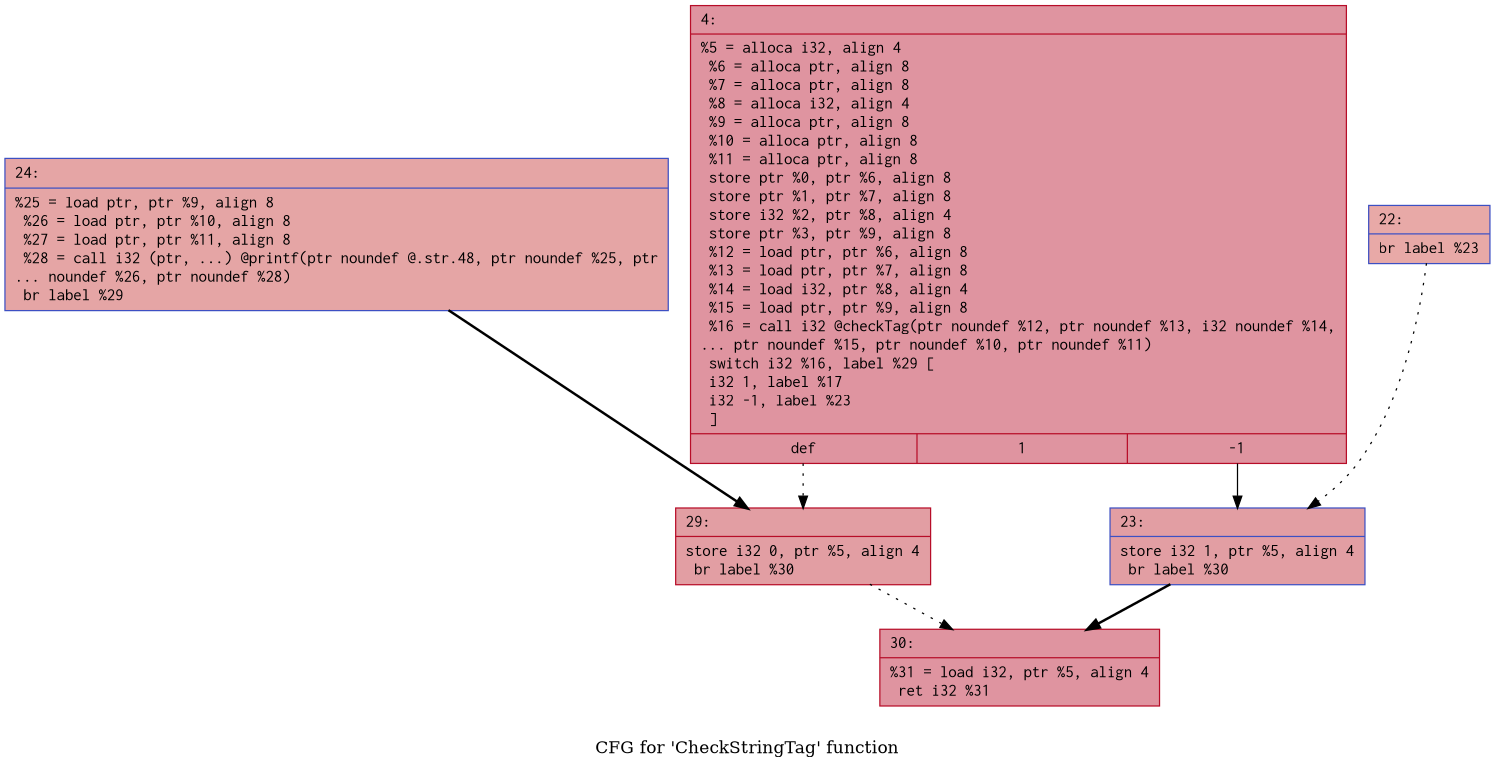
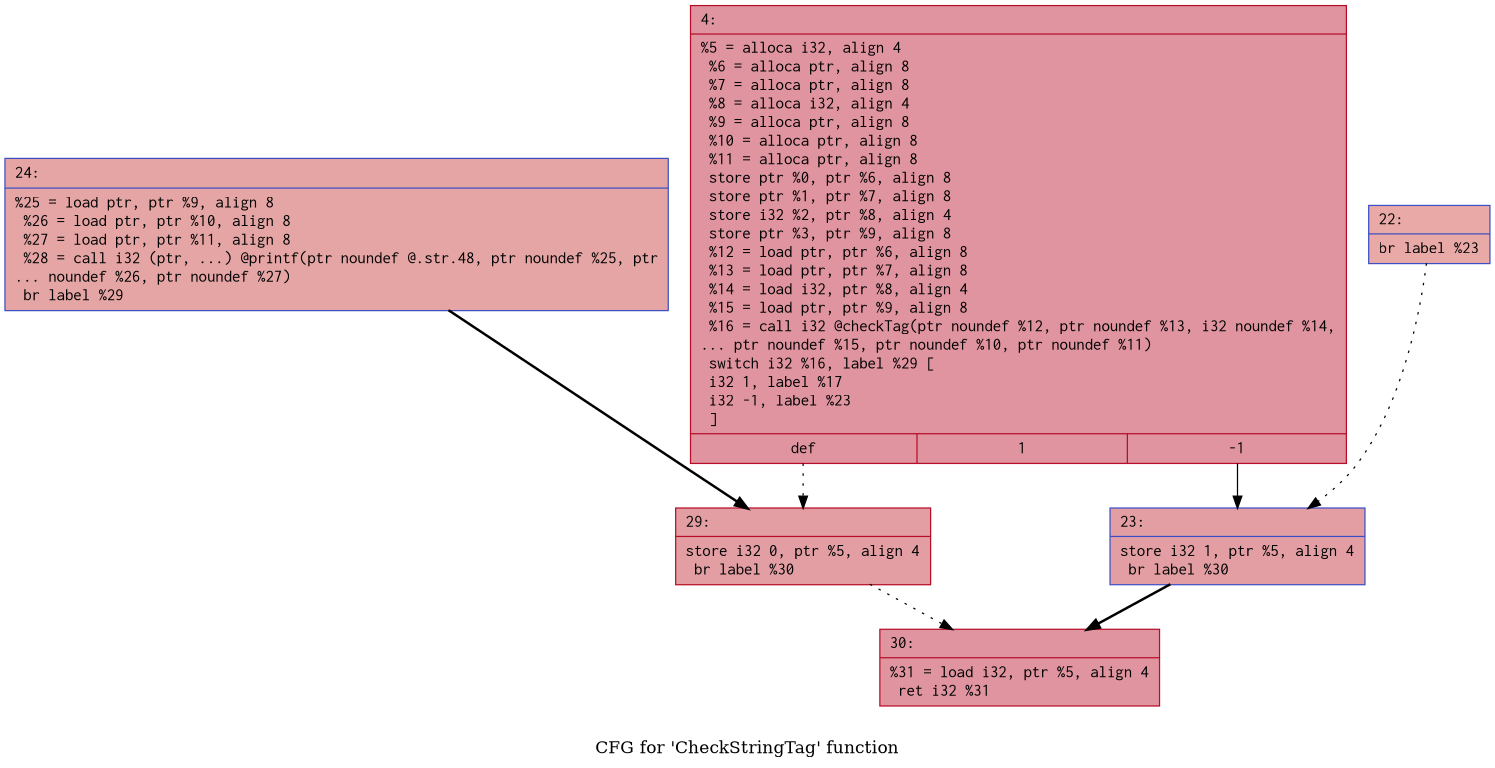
(153, 277) -> (153, 277)
